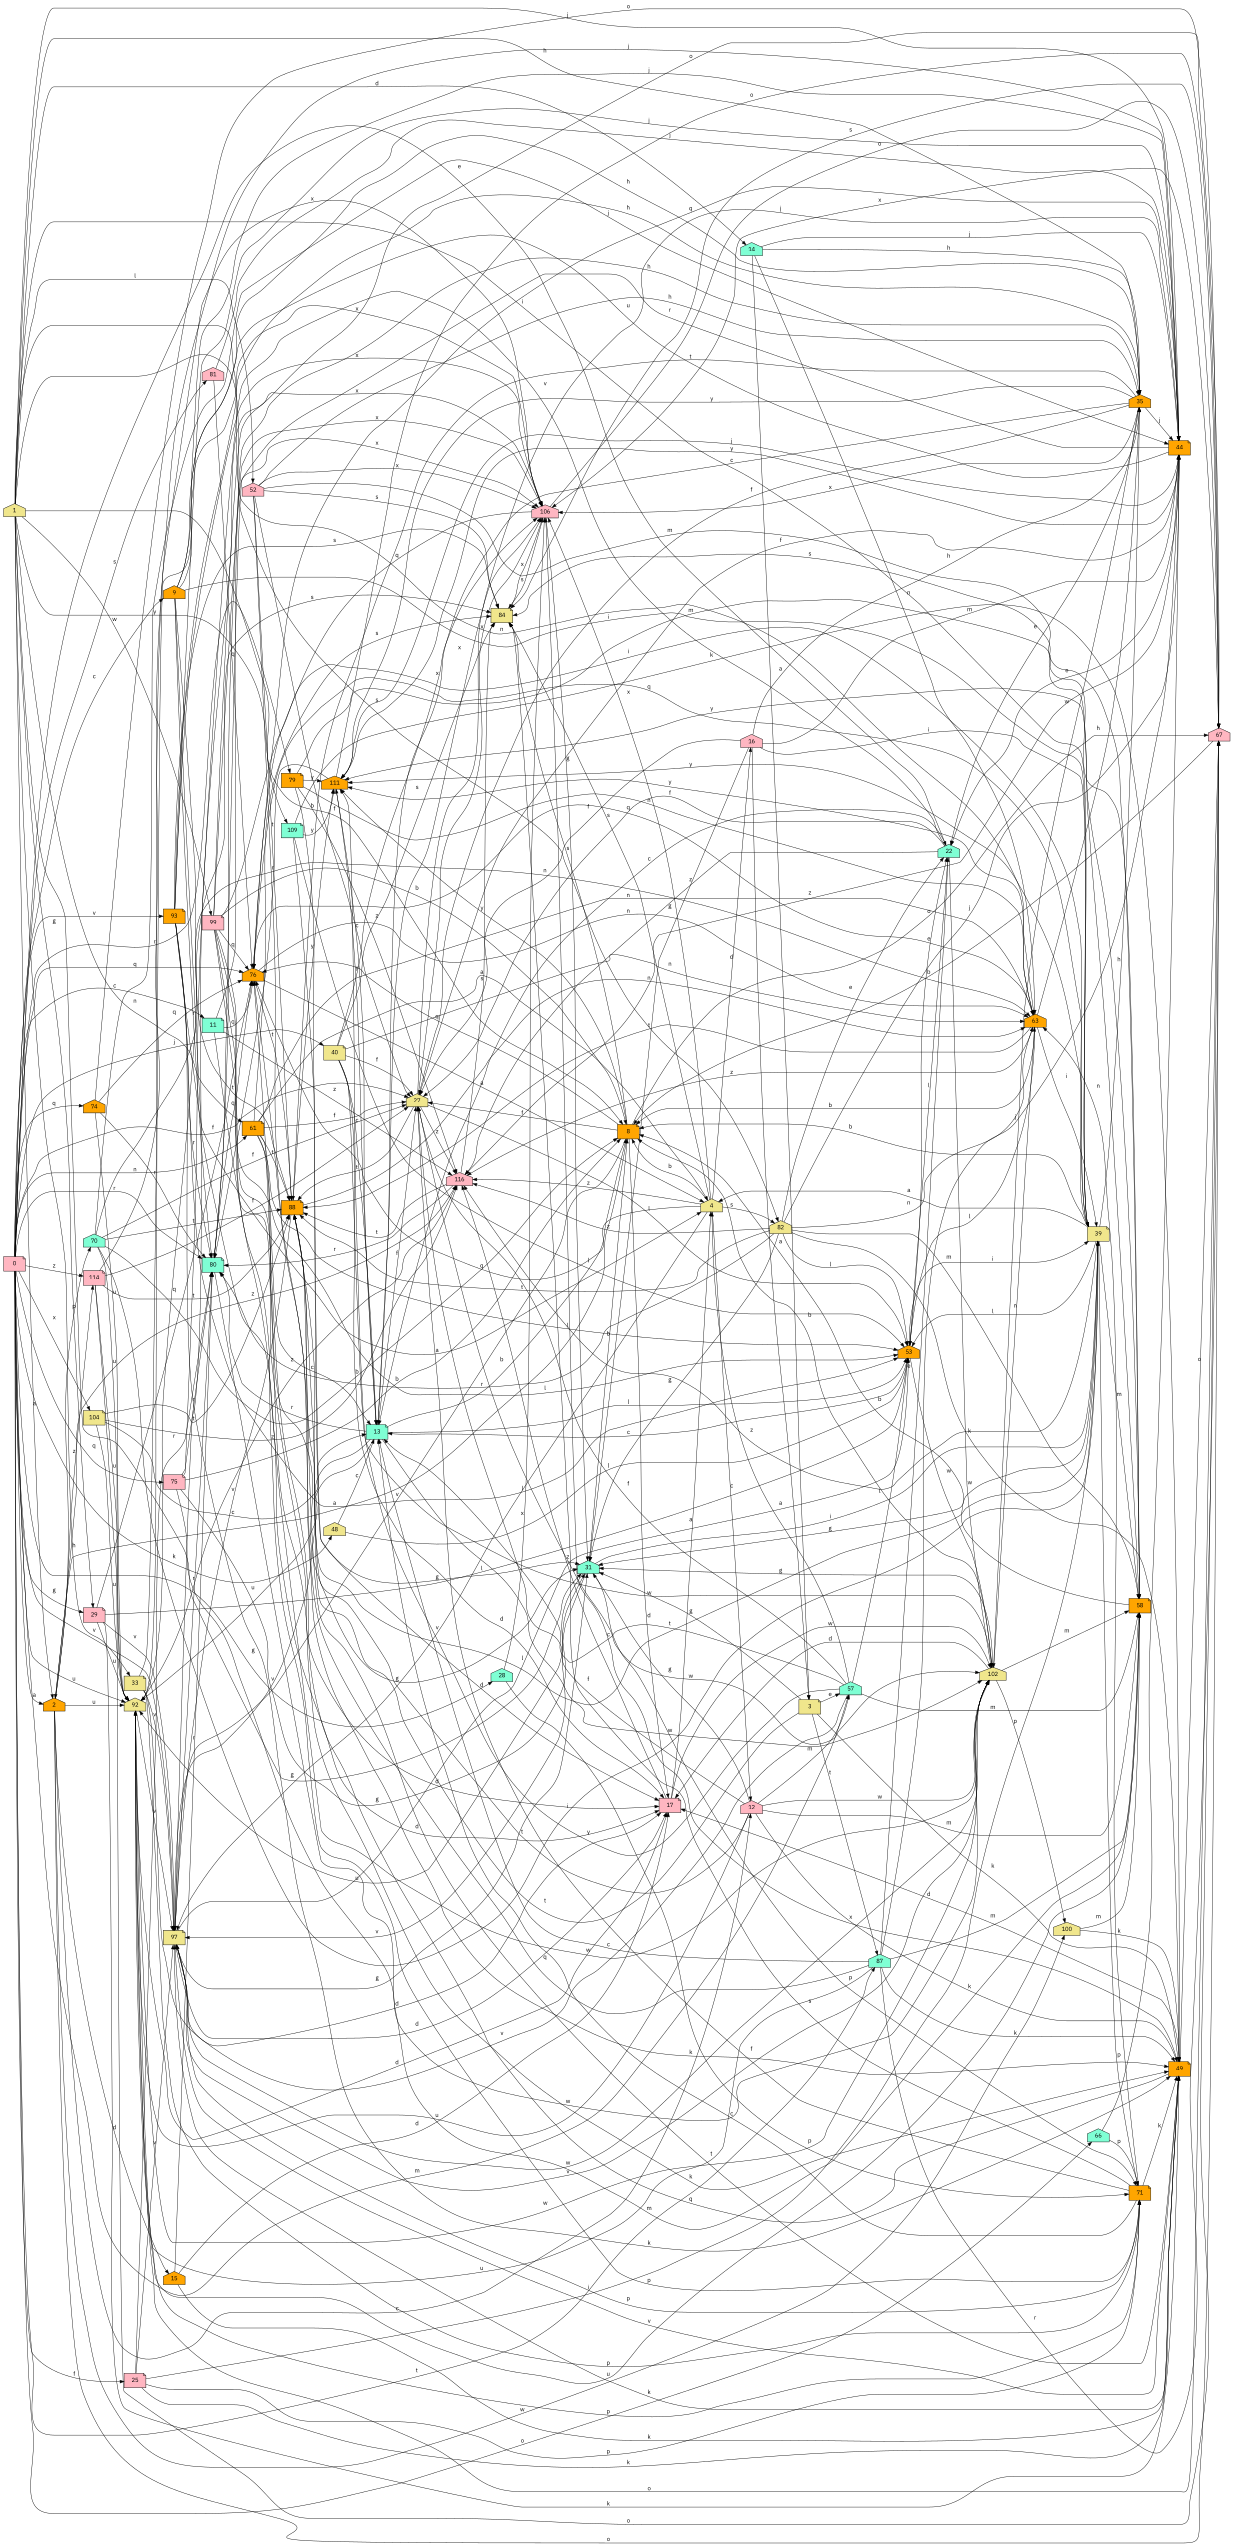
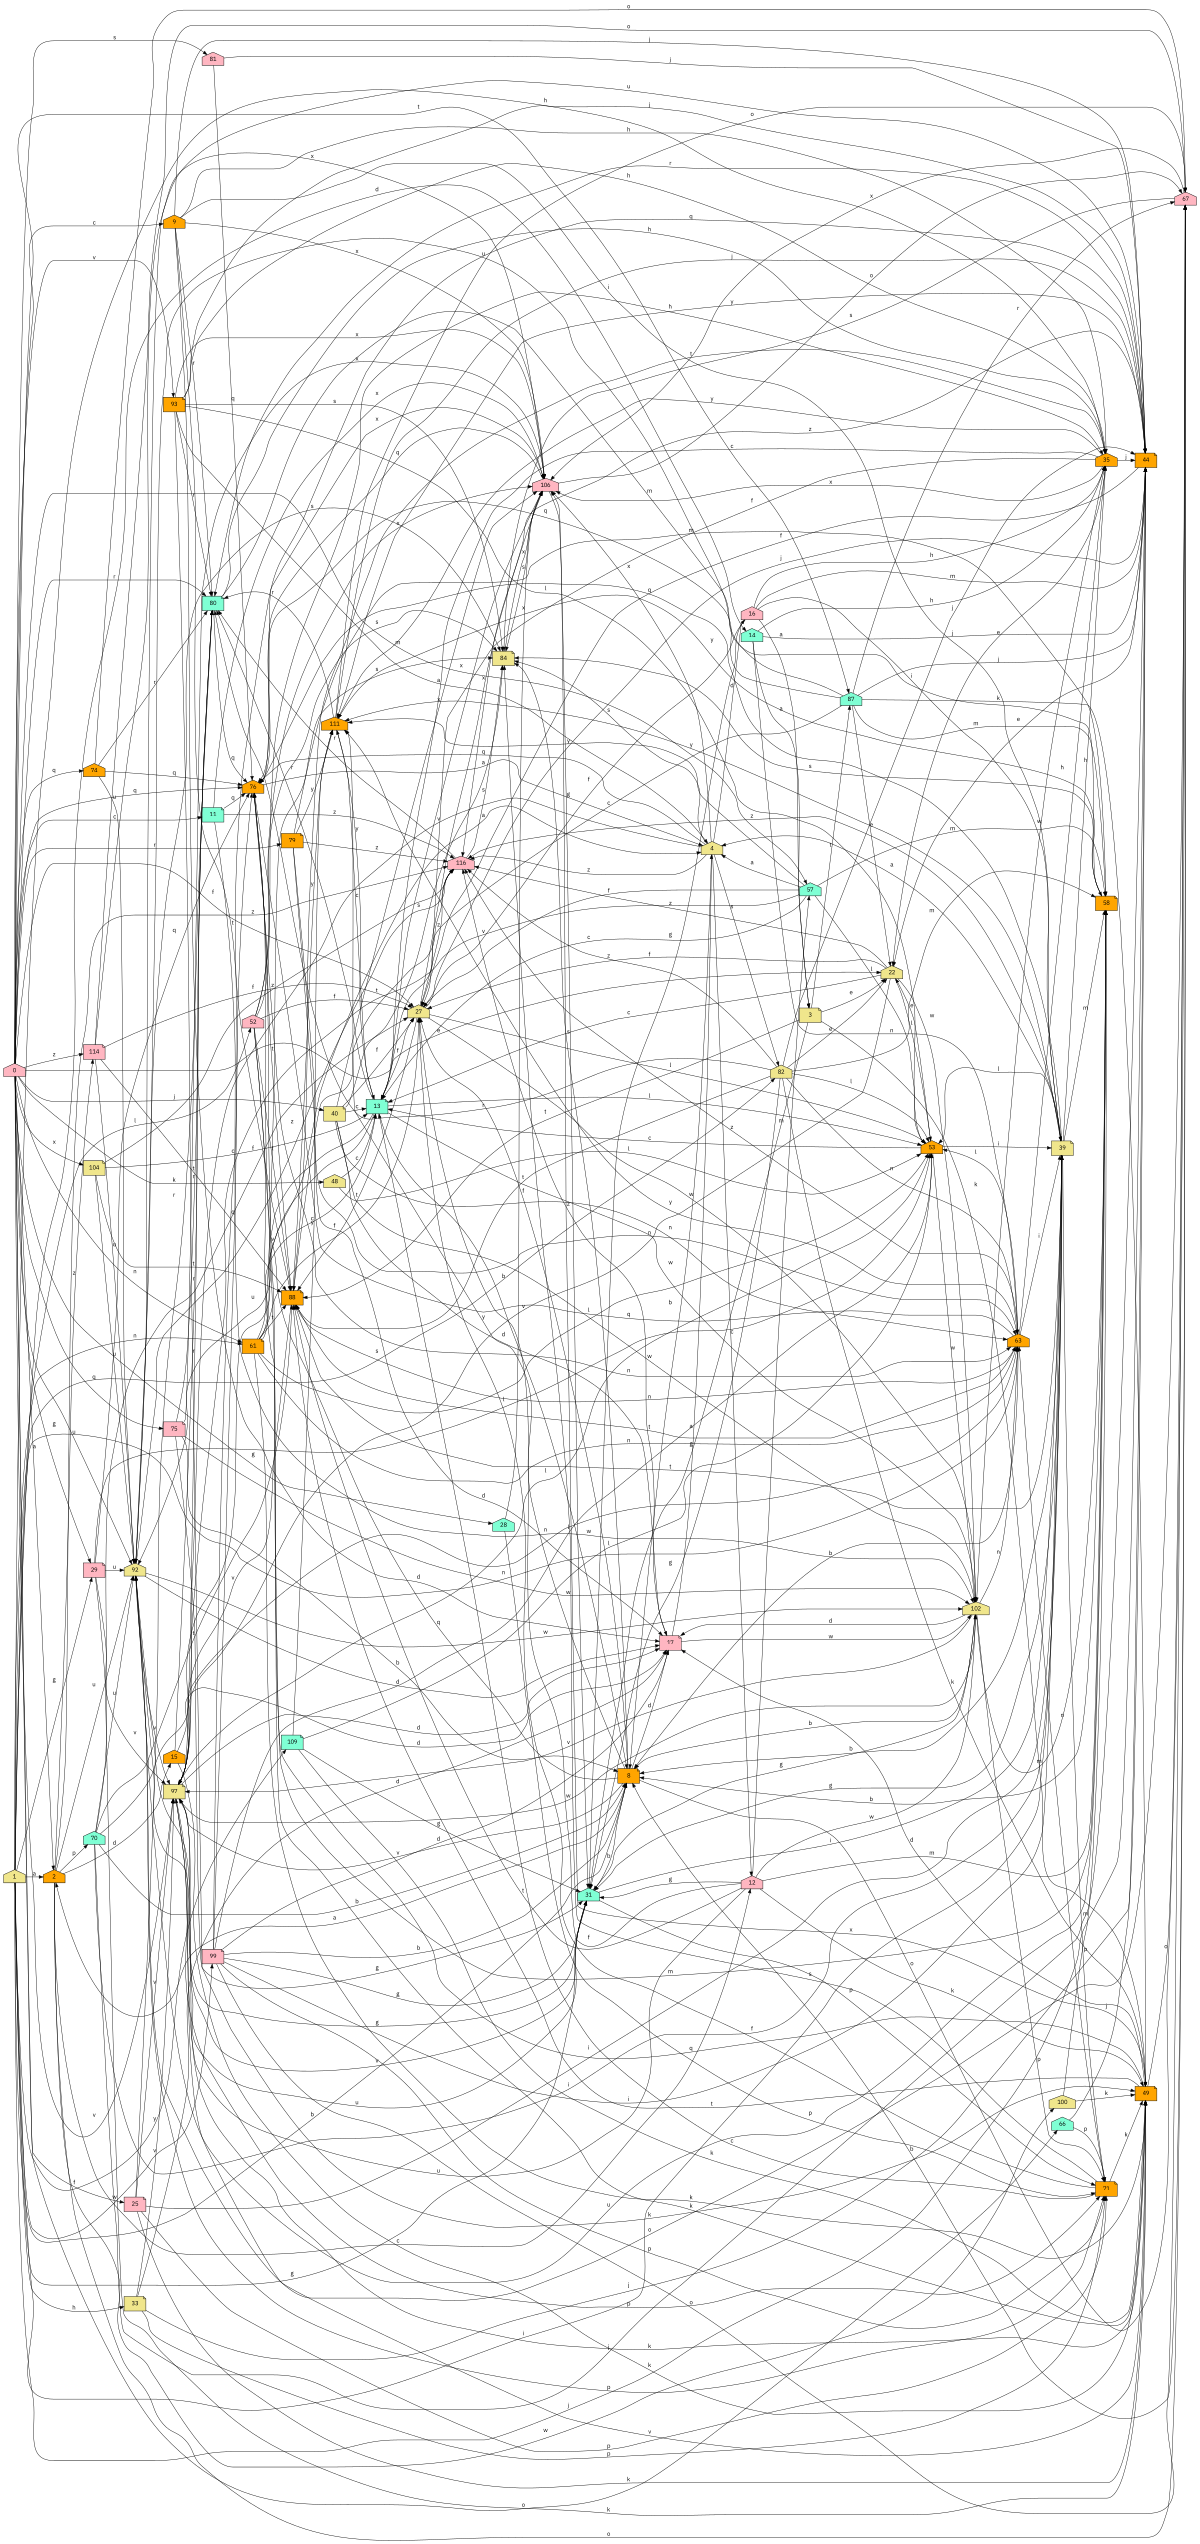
(949, 852) -> (892, 973)
(15, 1264) -> (15, 1071)
(828, 1699) -> (853, 1000)
(1035, 1798) -> (1015, 1912)
